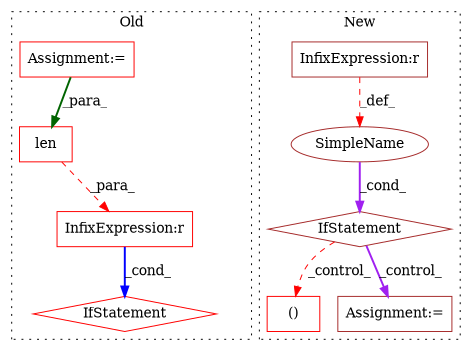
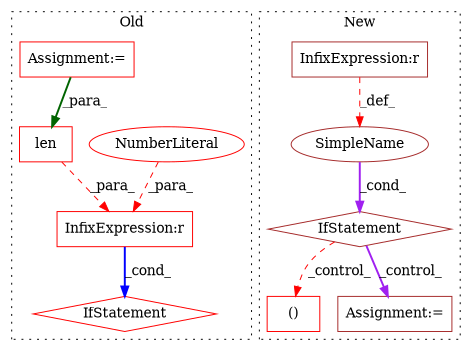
none -> (167, 144)
